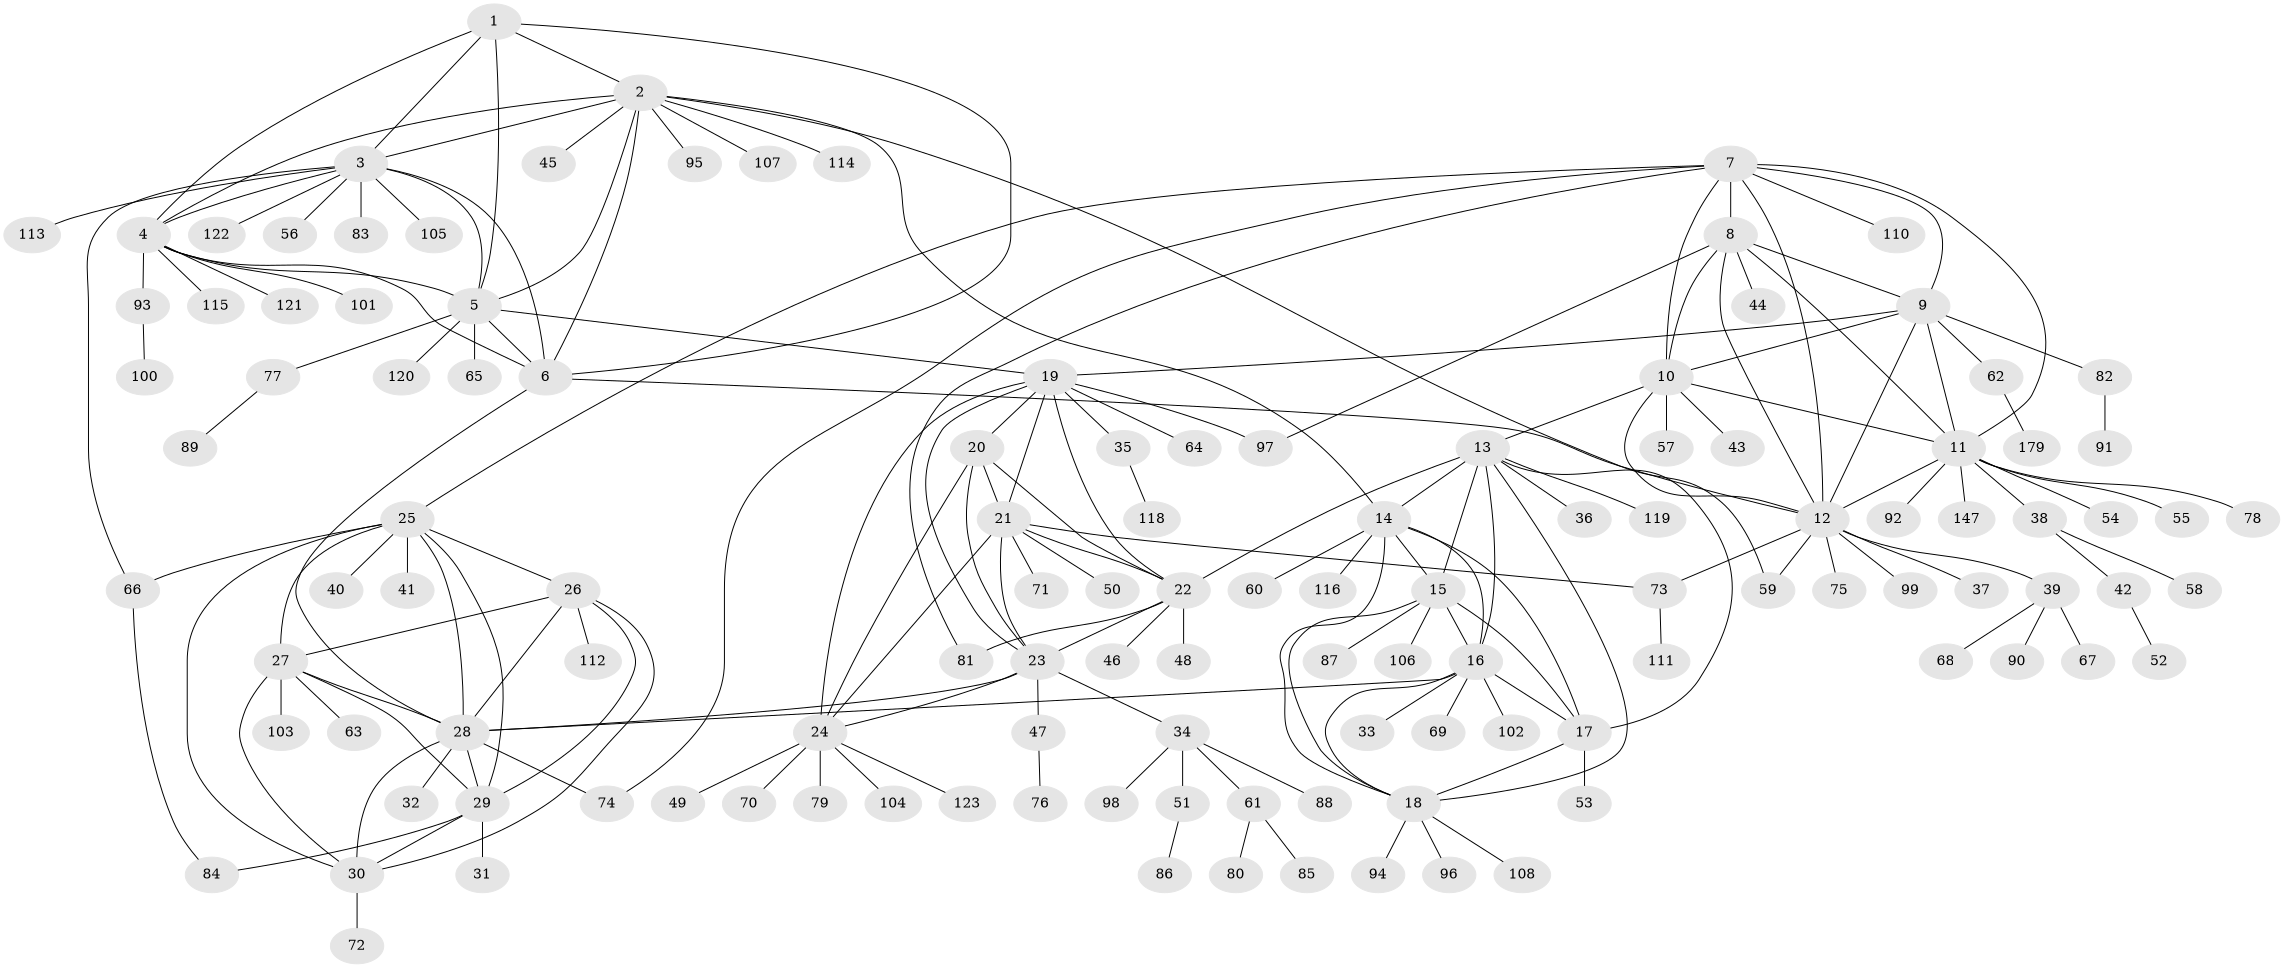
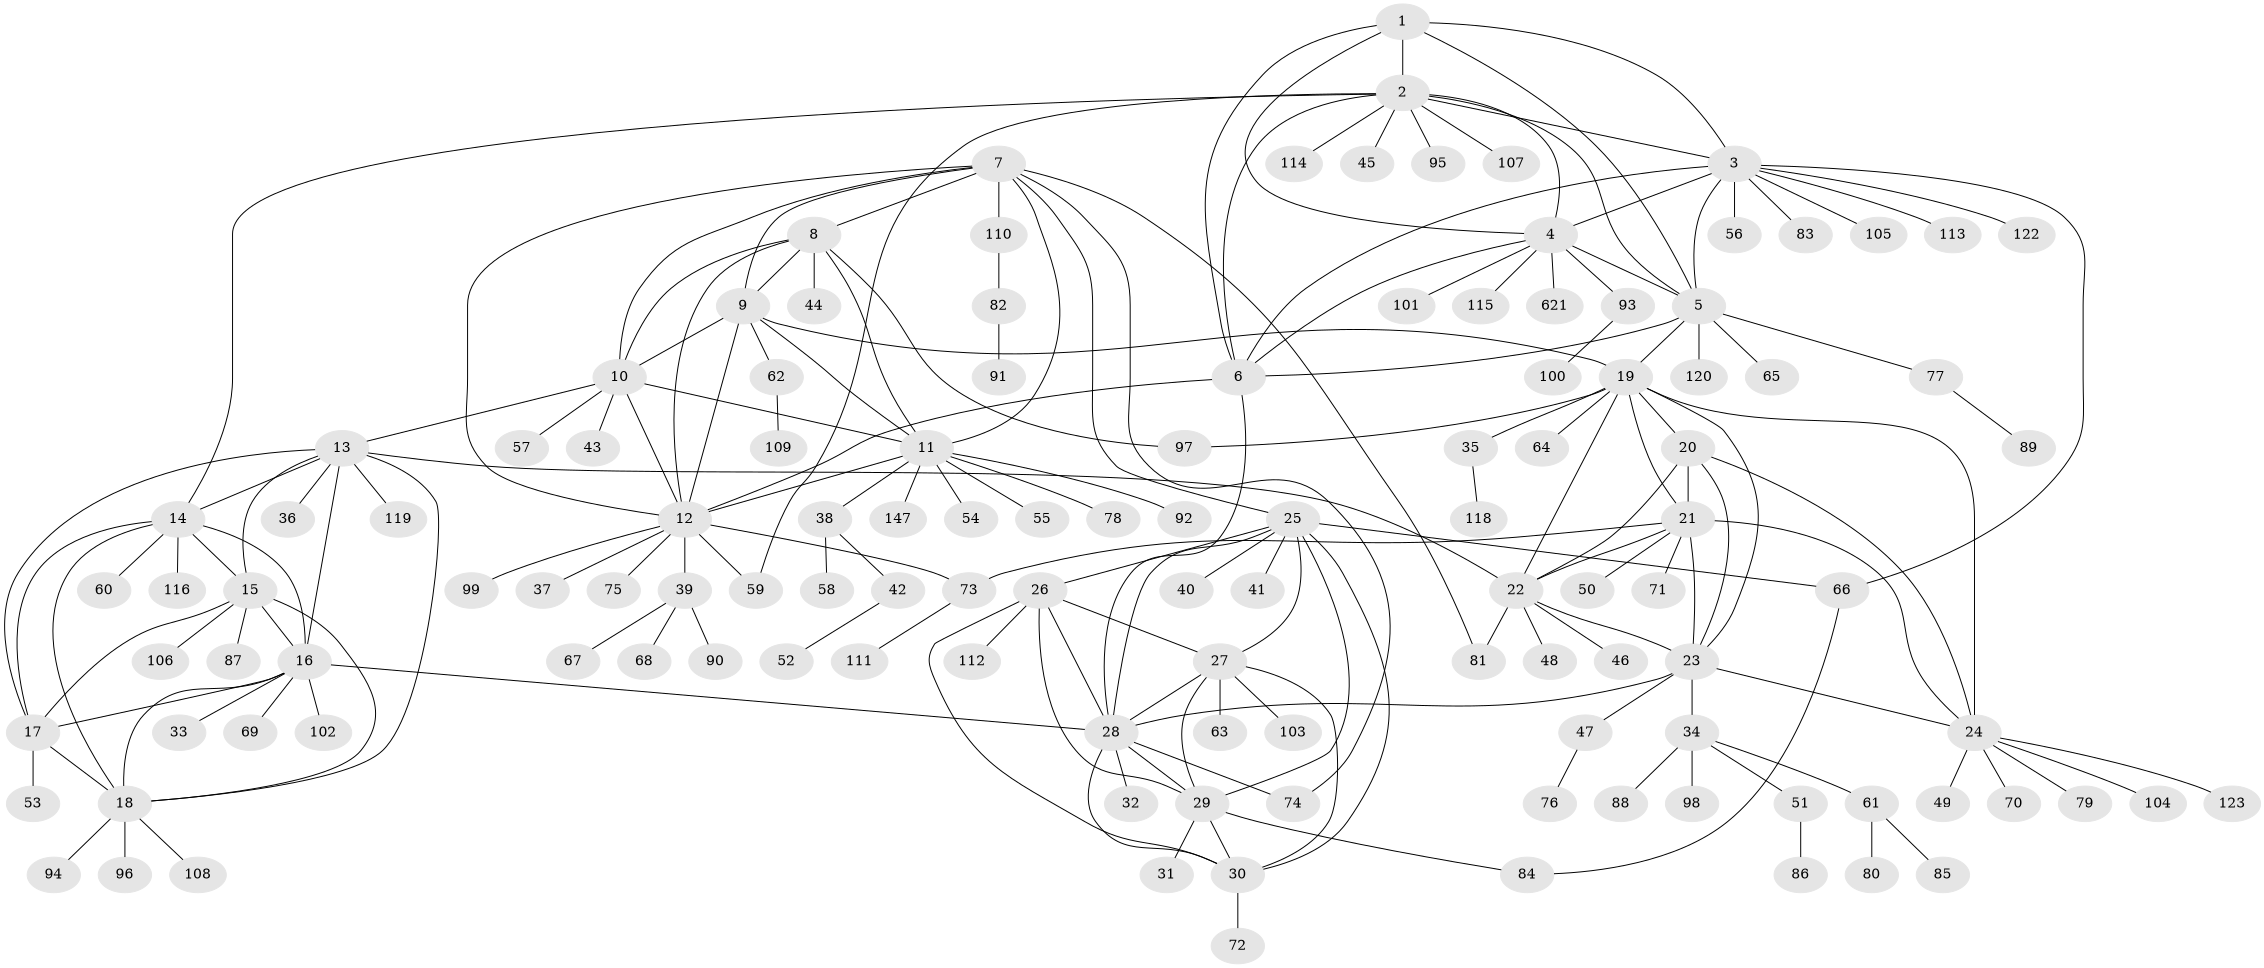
(290, 306) -> (1555, 306)
(2014, 342) -> (999, 271)
(2032, 448) -> (779, 448)
